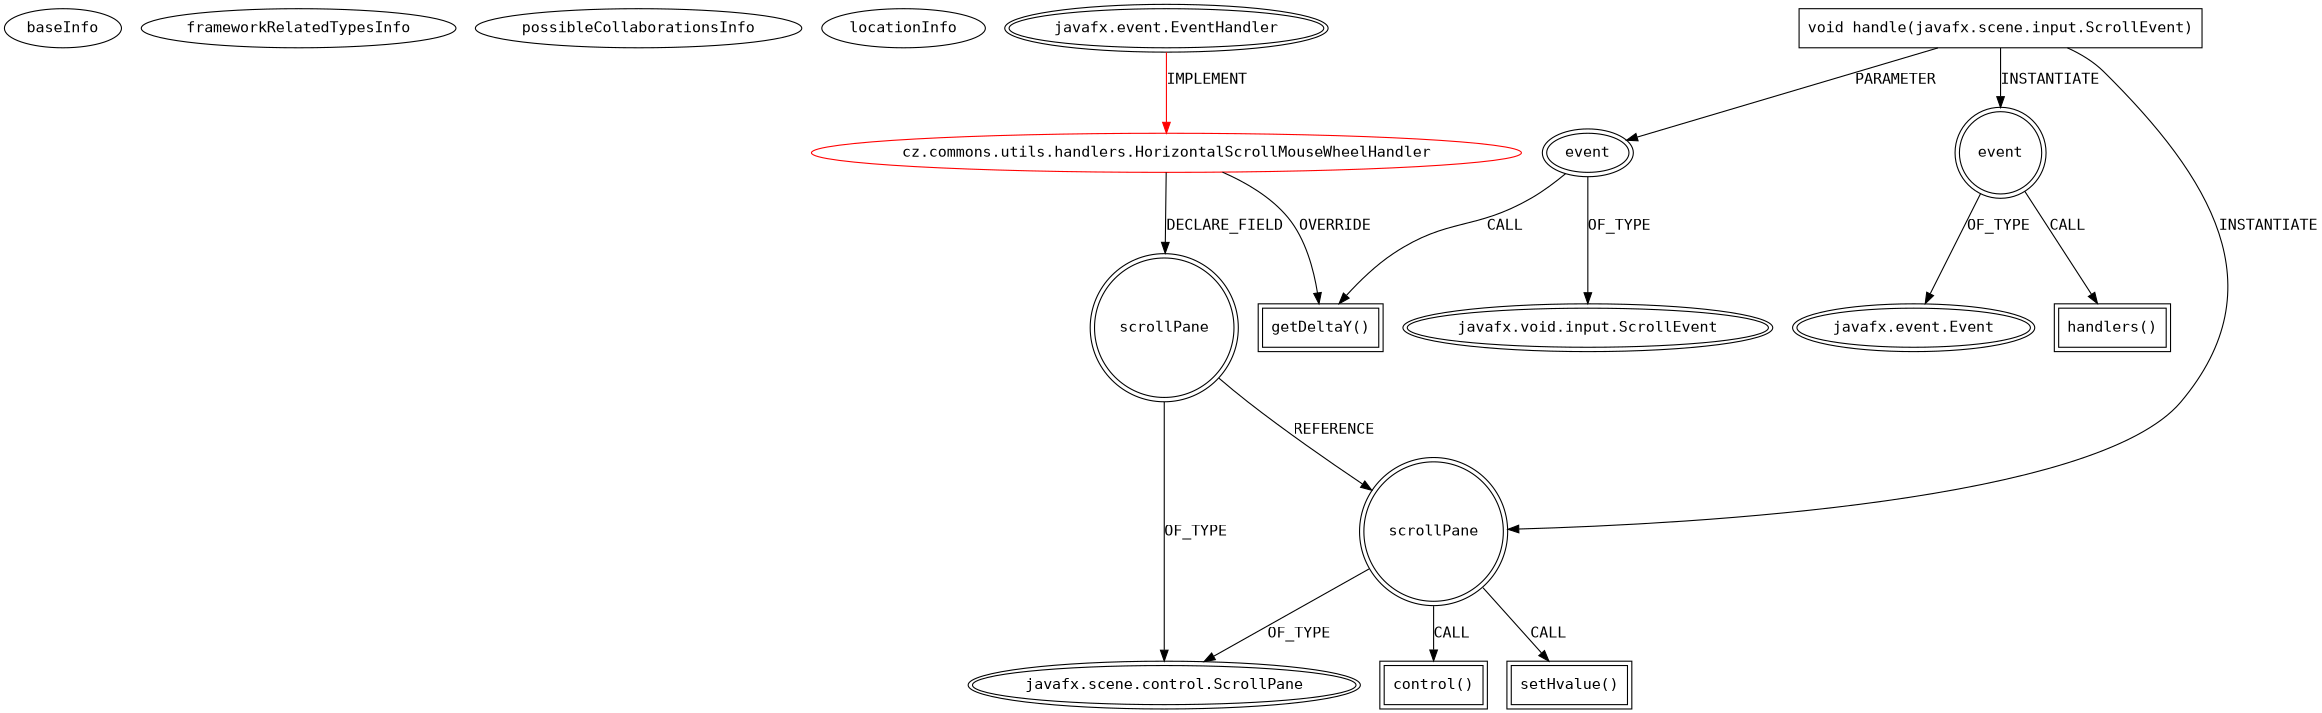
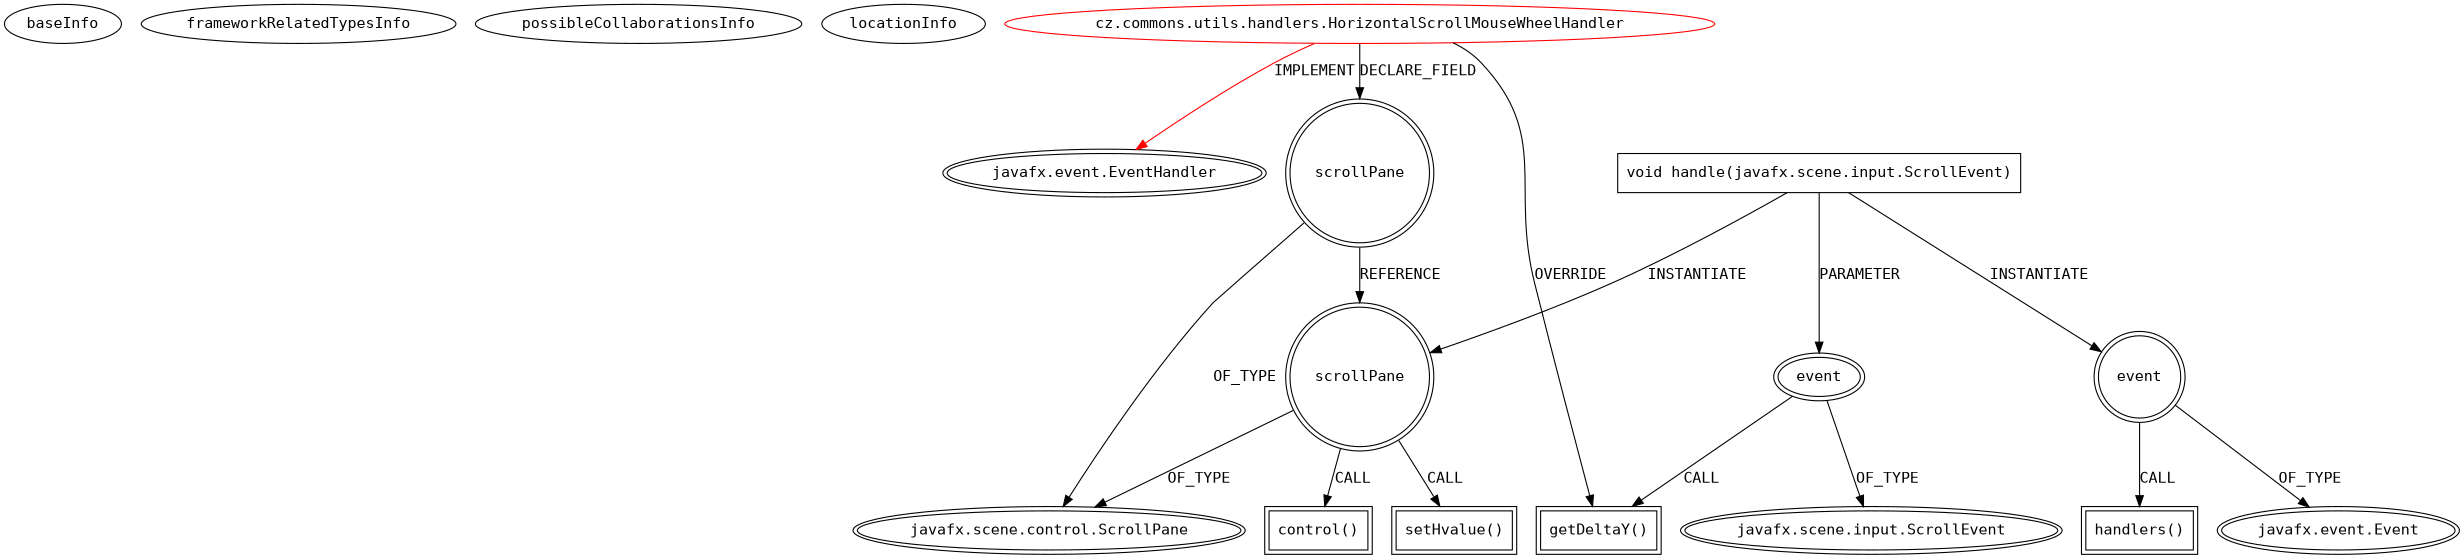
(1166, 87) -> (1228, 90)
(1588, 328) -> (1871, 530)
